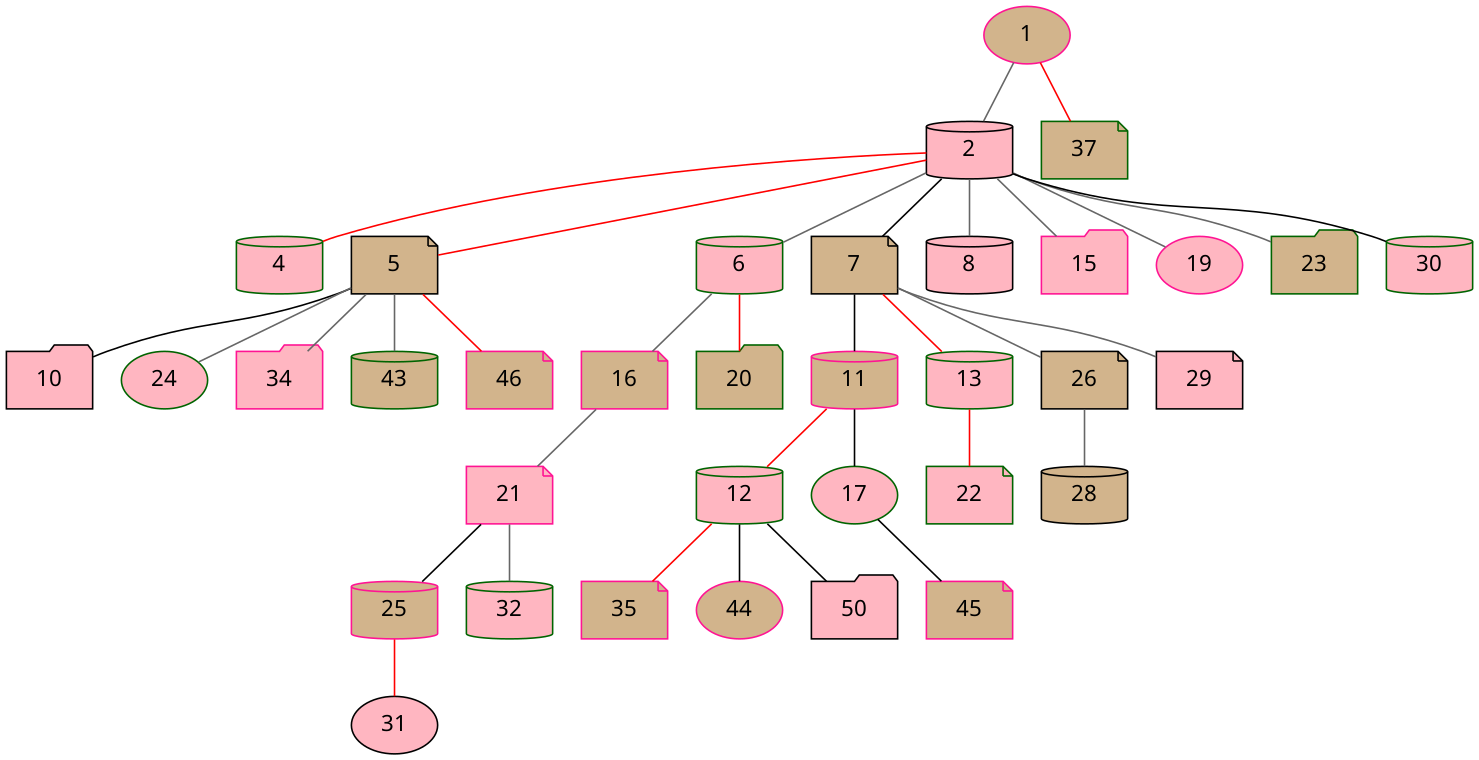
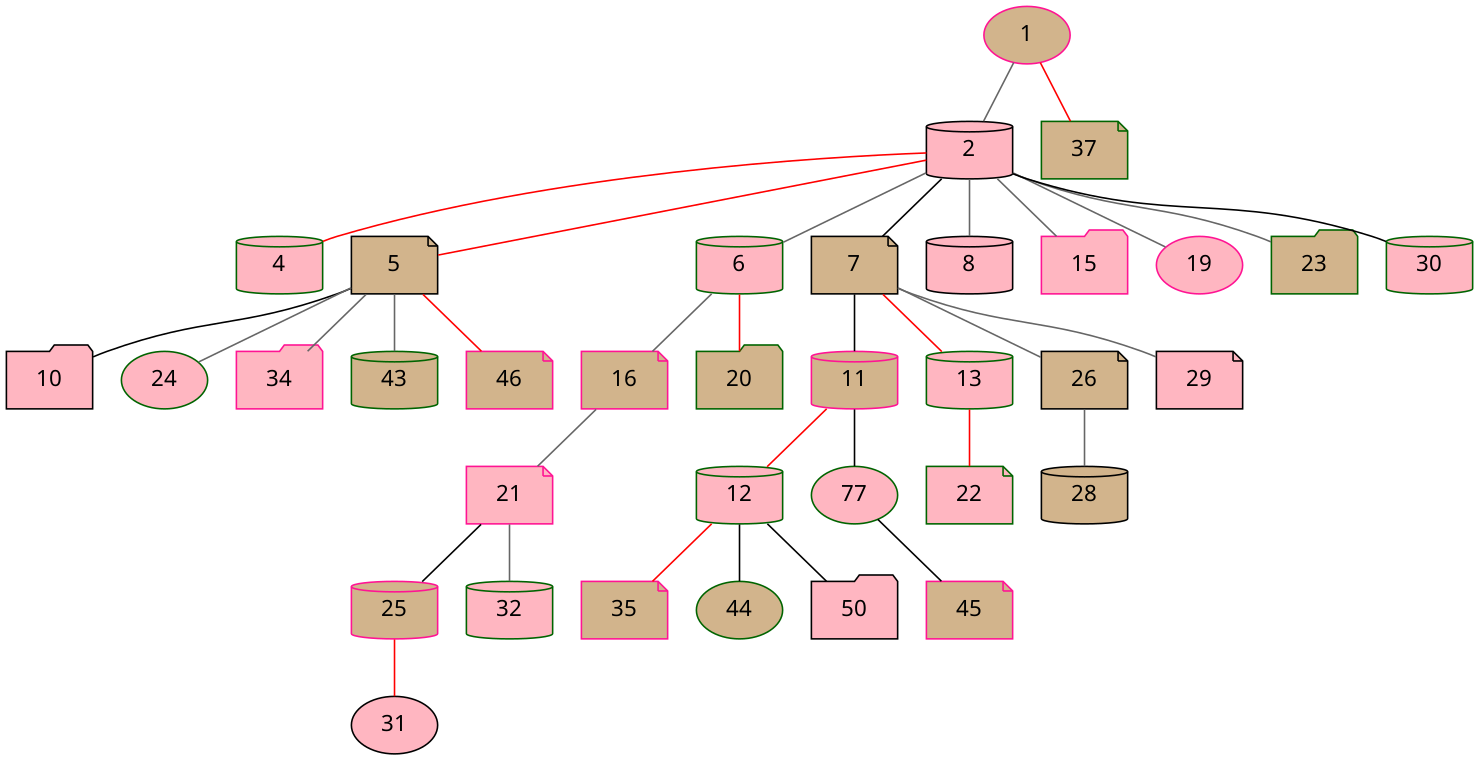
(855, 495) -> (855, 495)
(740, 610) -> (740, 610)
